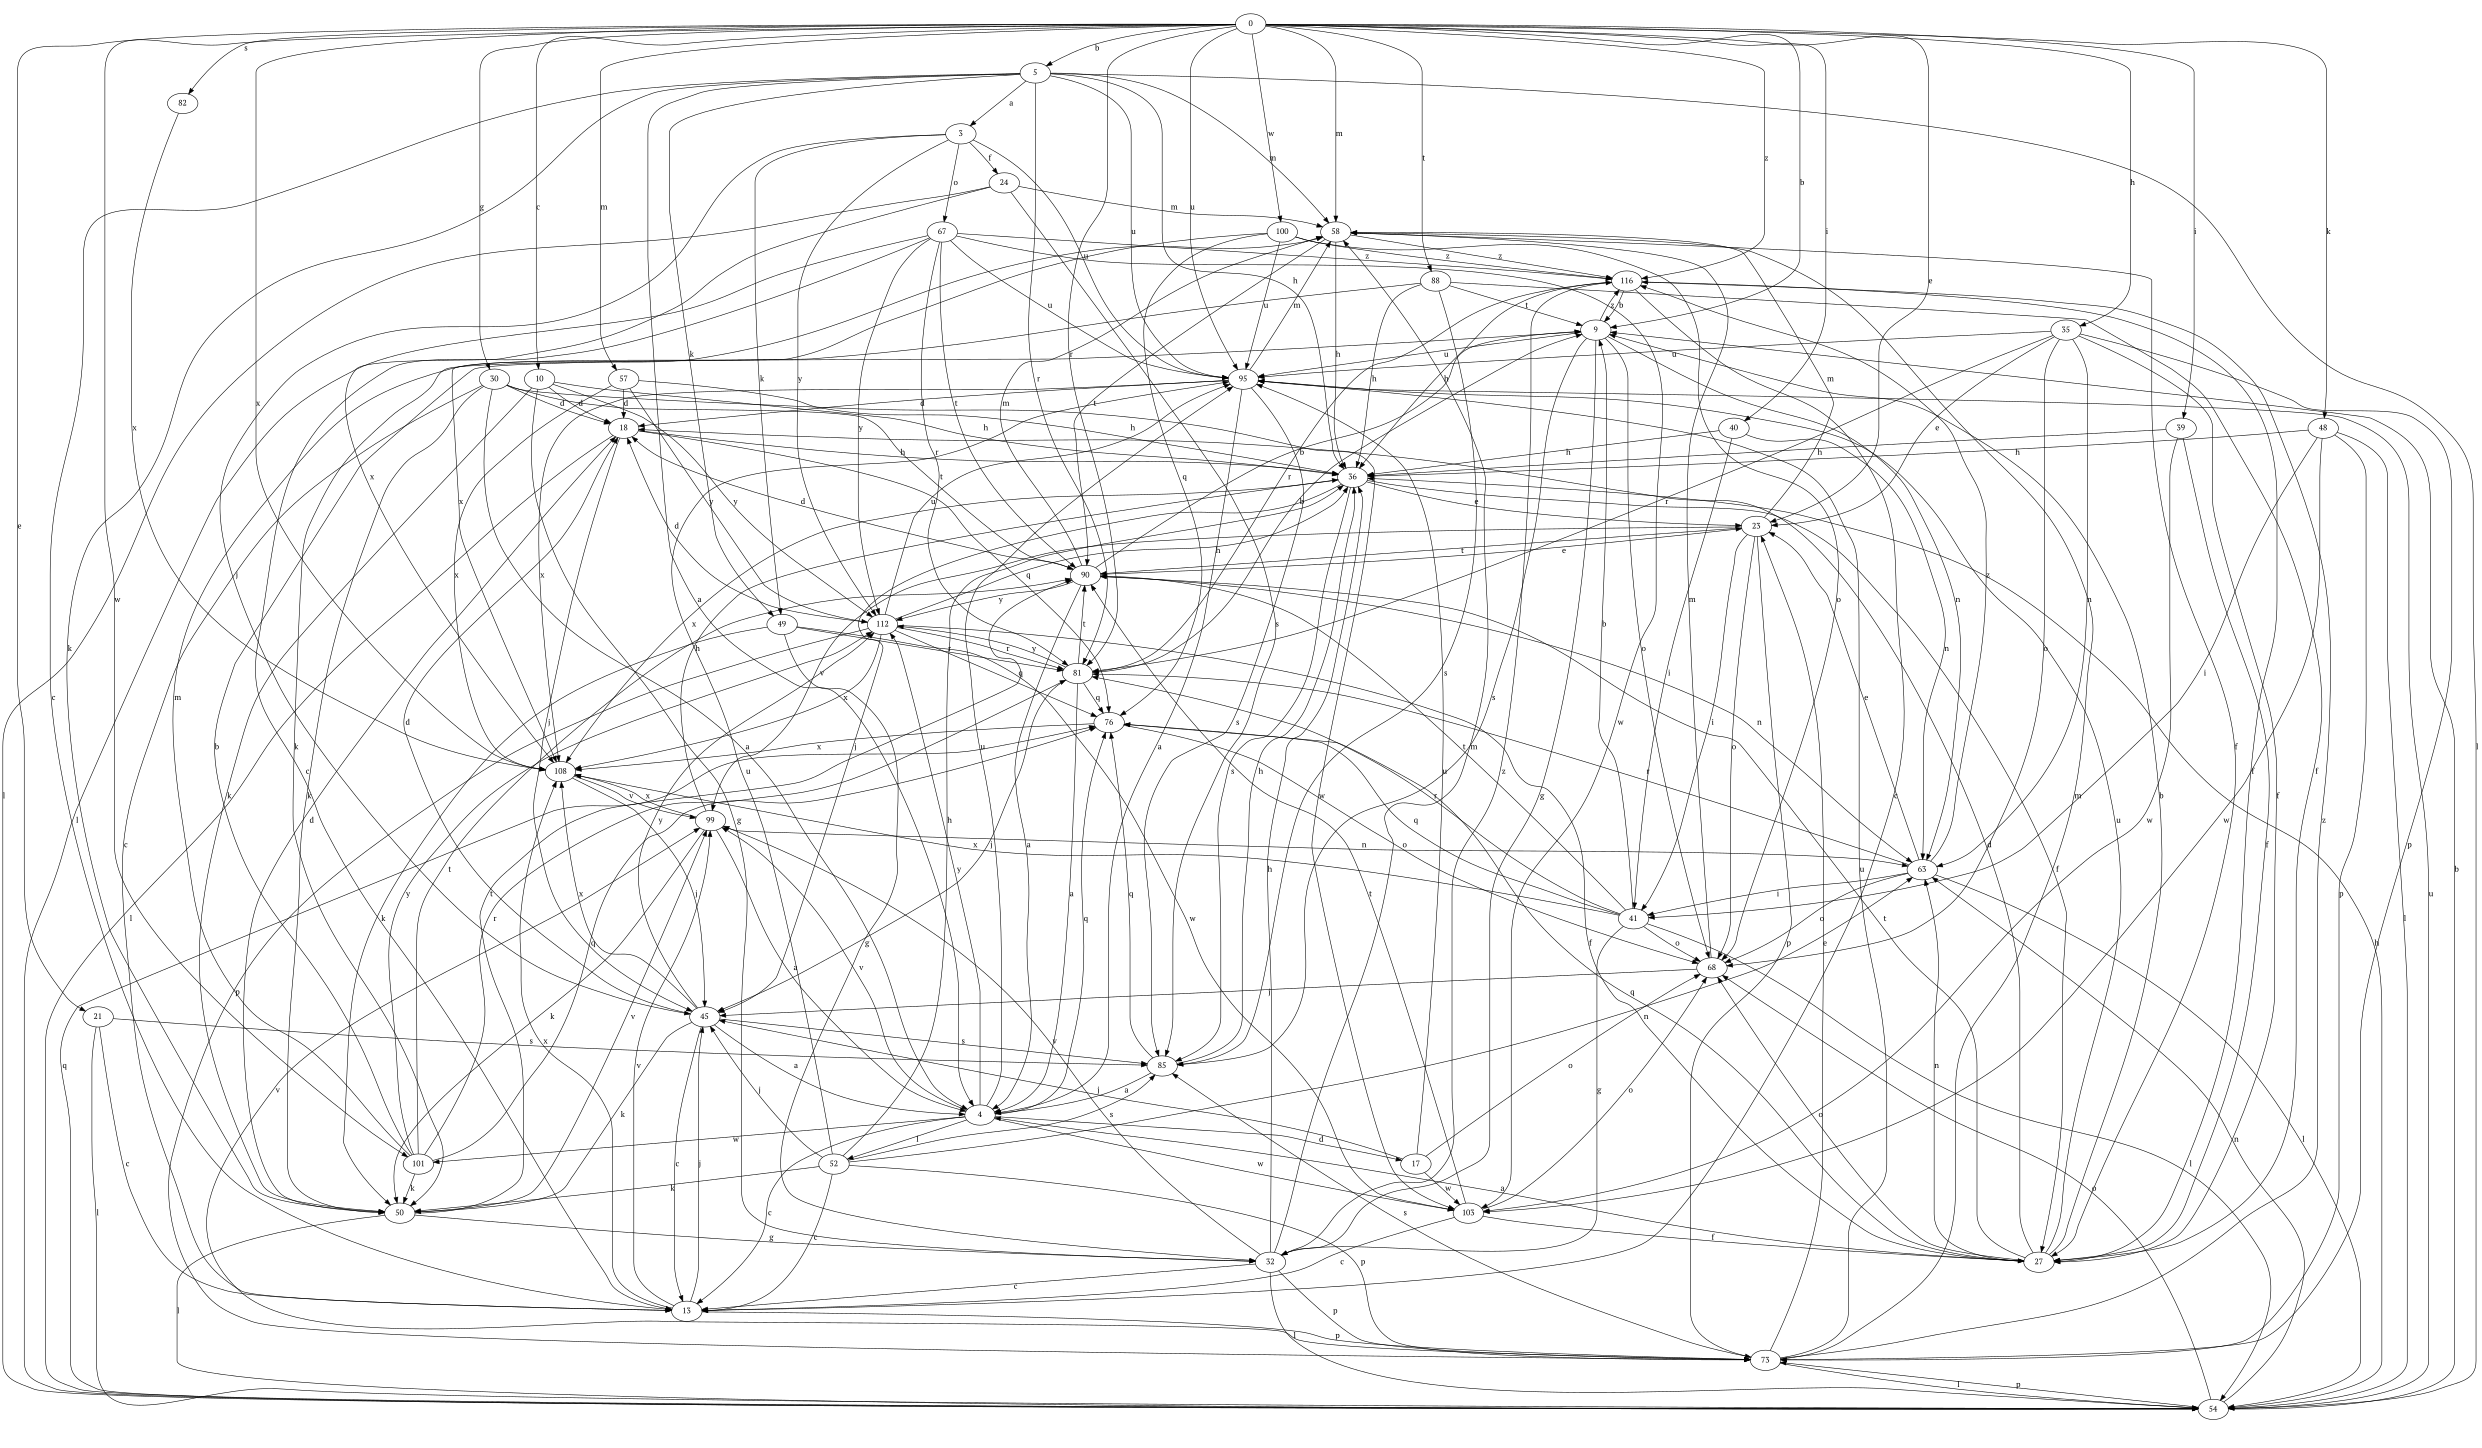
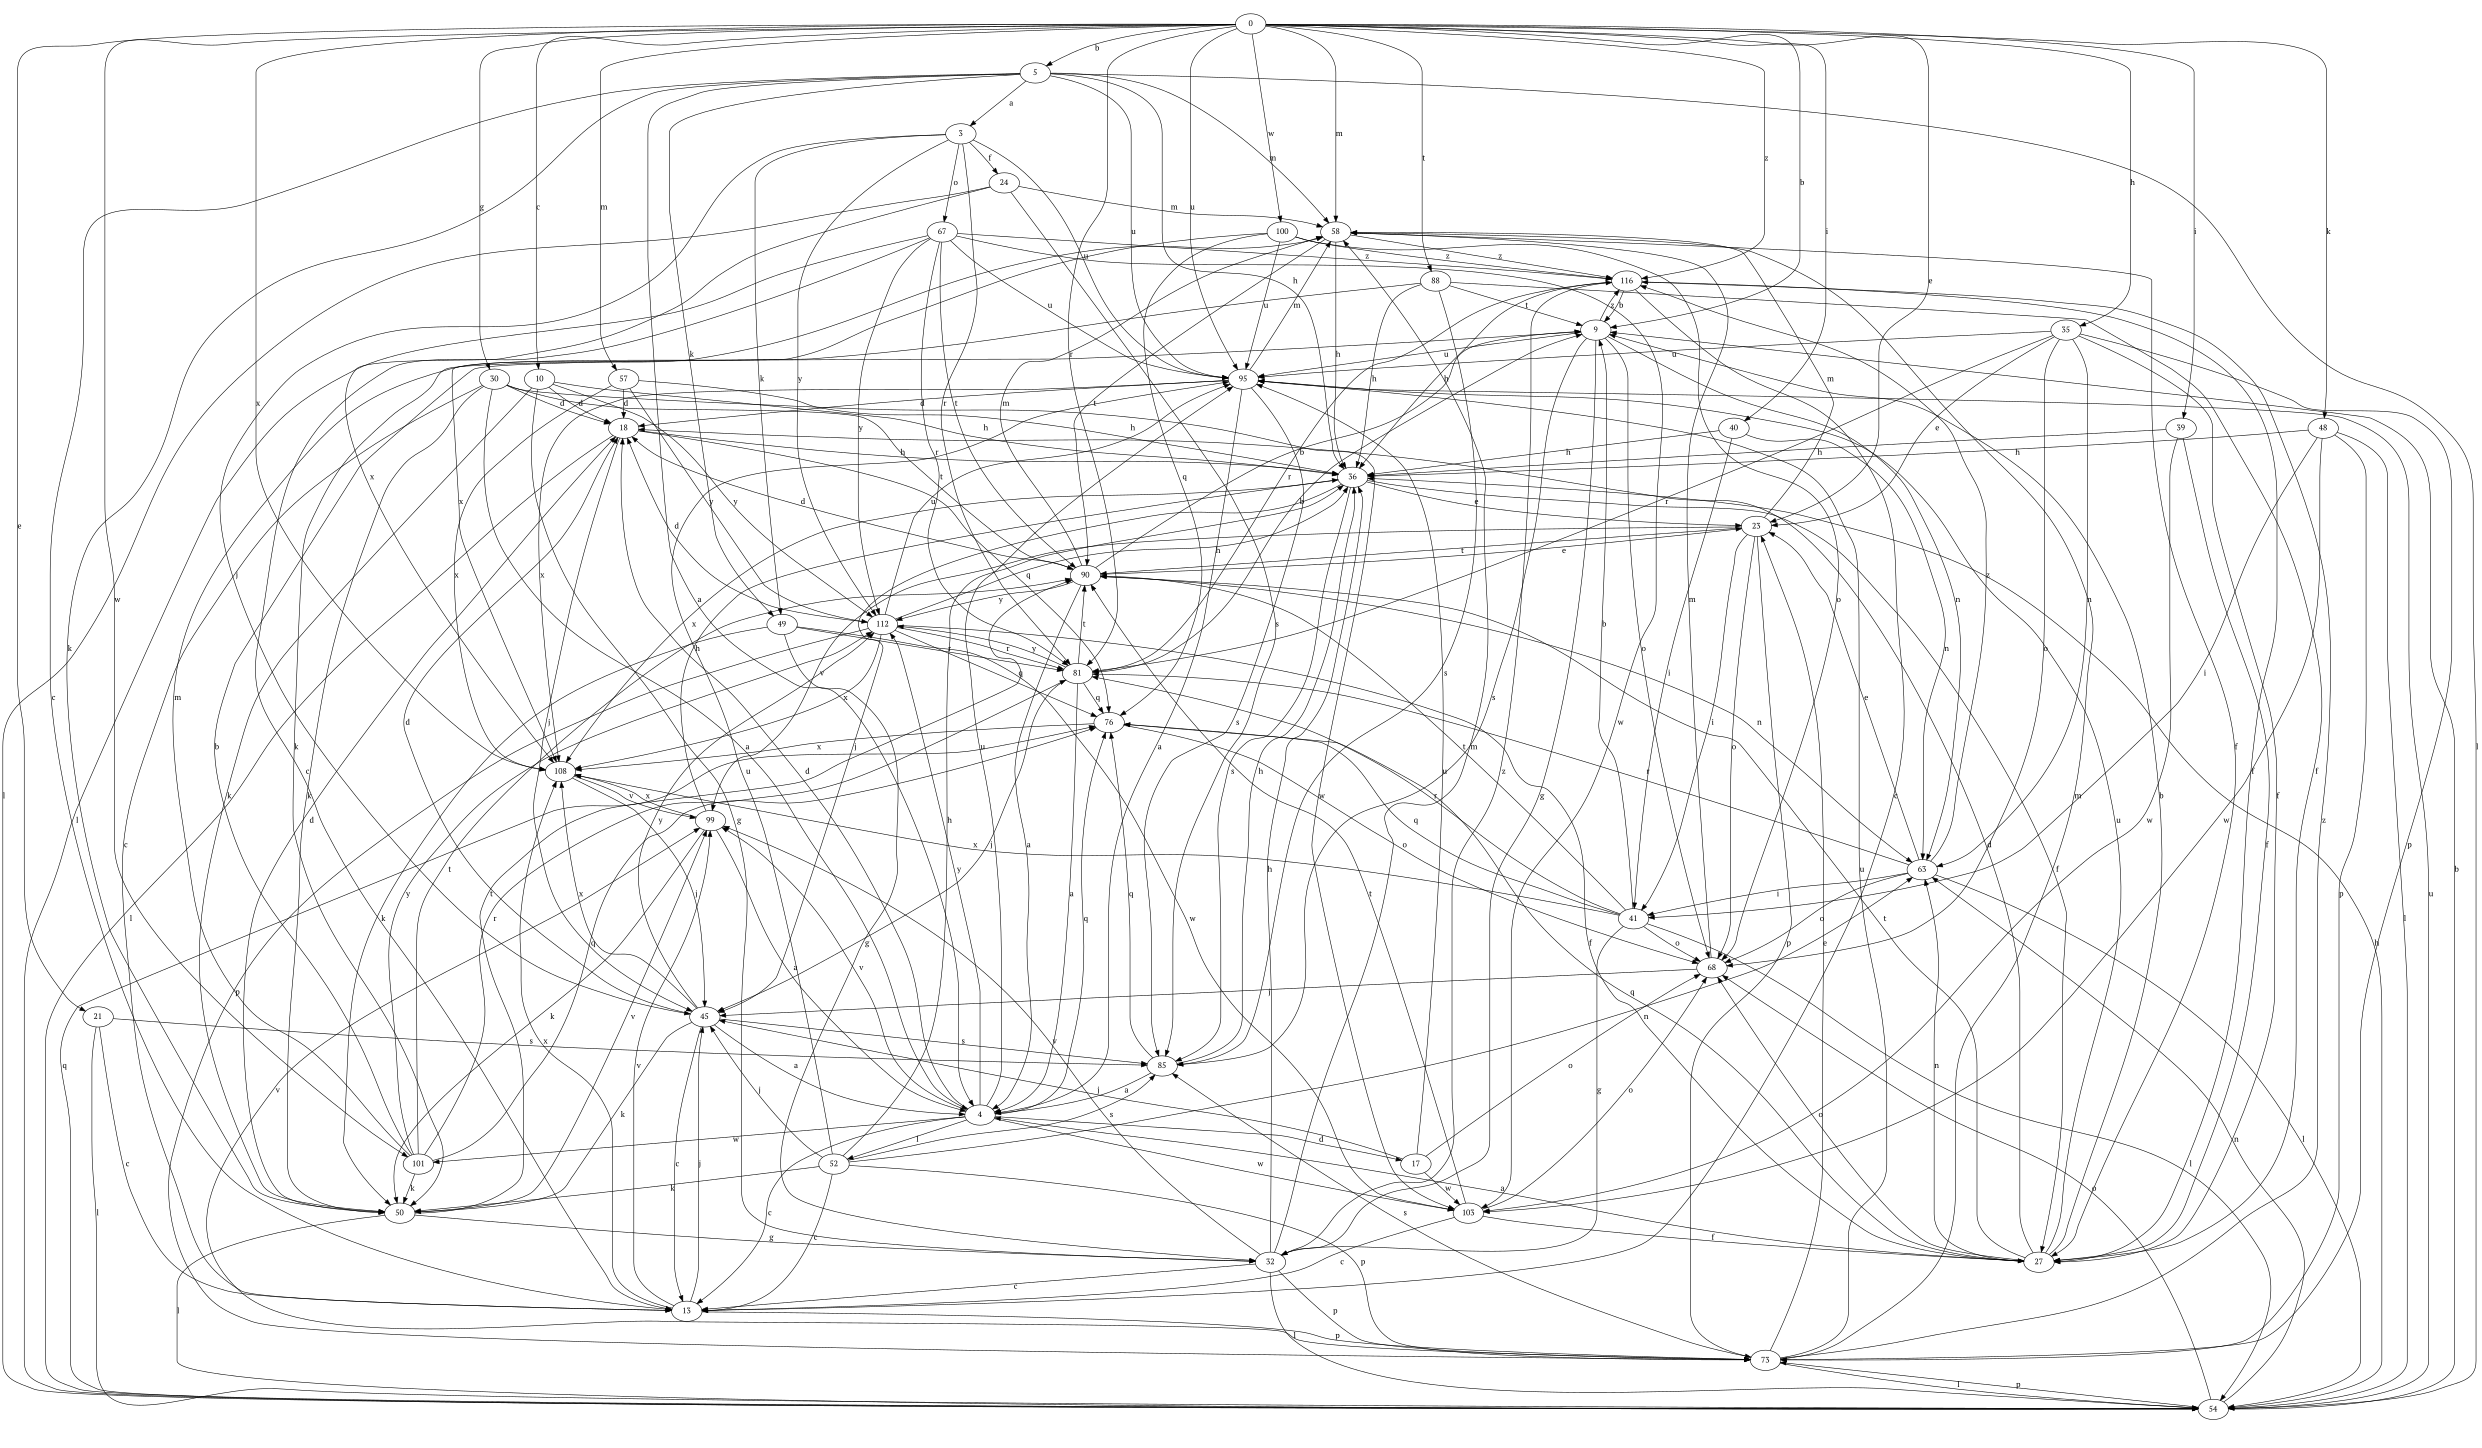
(183, 103) -> none
(1034, 380) -> (942, 403)
none -> (795, 770)
(1283, 847) -> none
